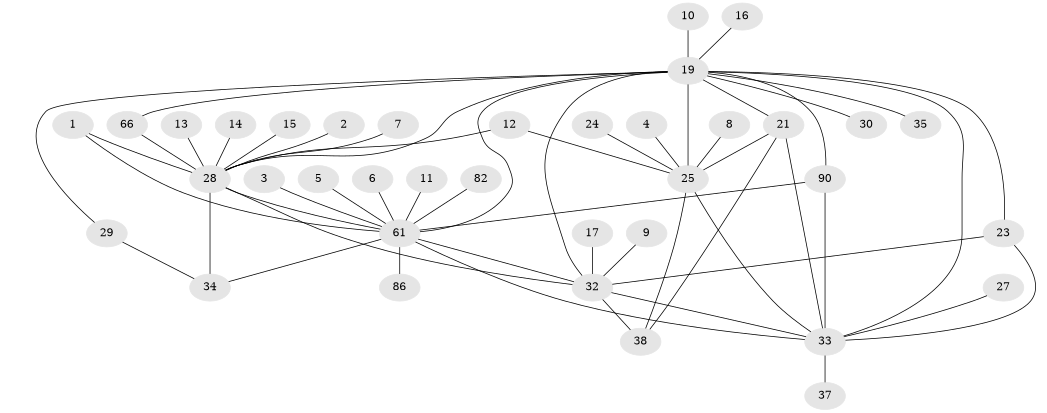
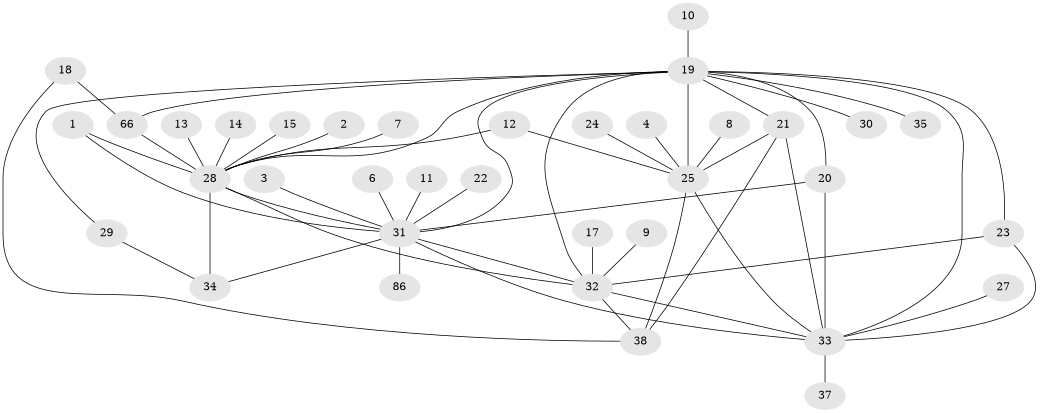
(742, 17) -> none
none -> (65, 71)
(318, 179) -> none
(481, 179) -> (481, 179)
(825, 179) -> (825, 179)
(400, 233) -> (400, 233)
